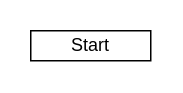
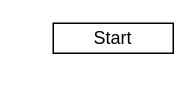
(91, 46) -> (113, 38)
